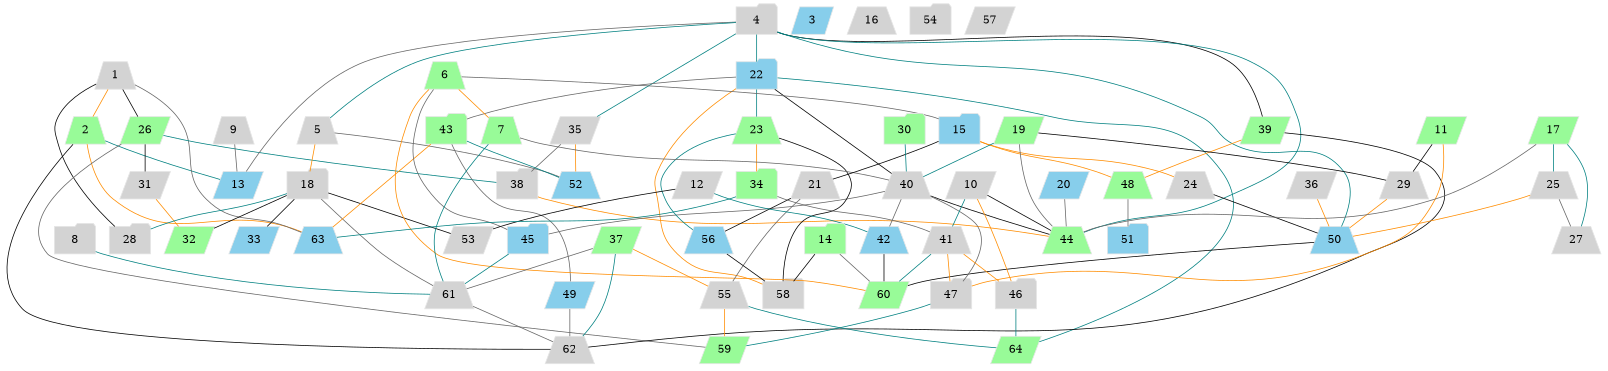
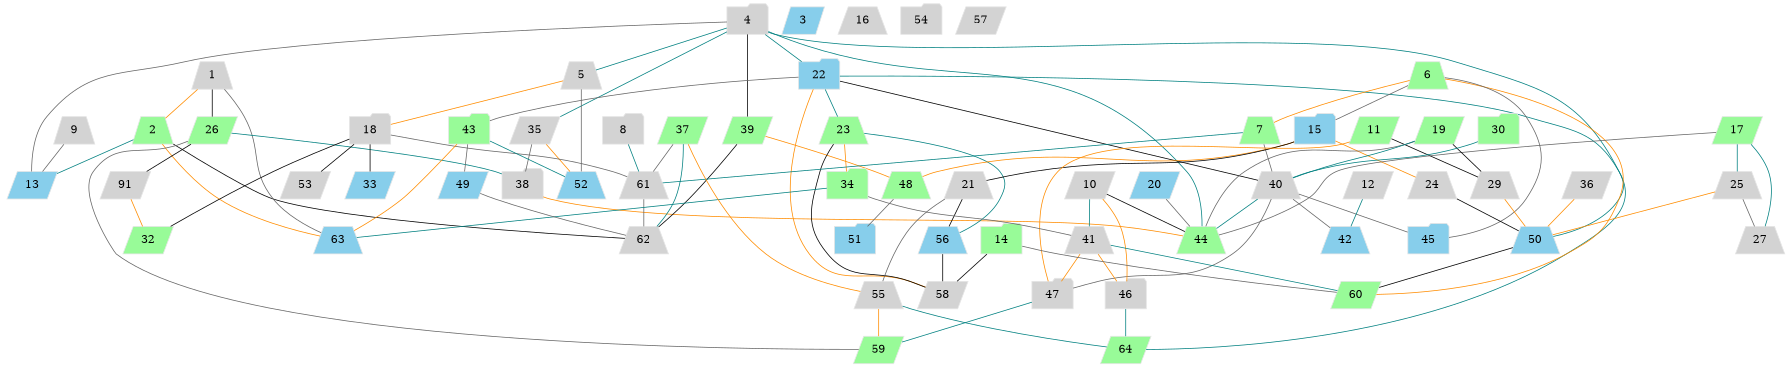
(145, 185) -> (125, 185)
(593, 204) -> none
(993, 217) -> (1237, 214)
(130, 240) -> none
(884, 268) -> none
(485, 270) -> none
(783, 295) -> (943, 295)
